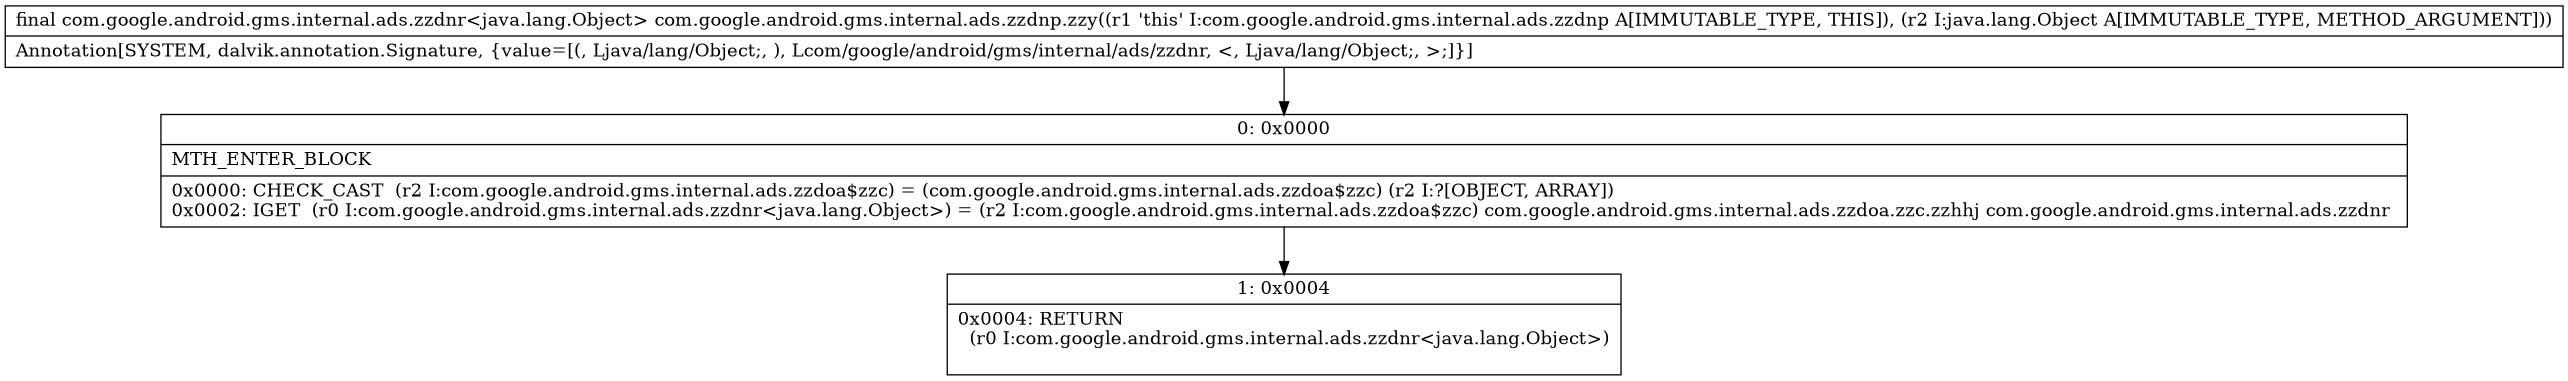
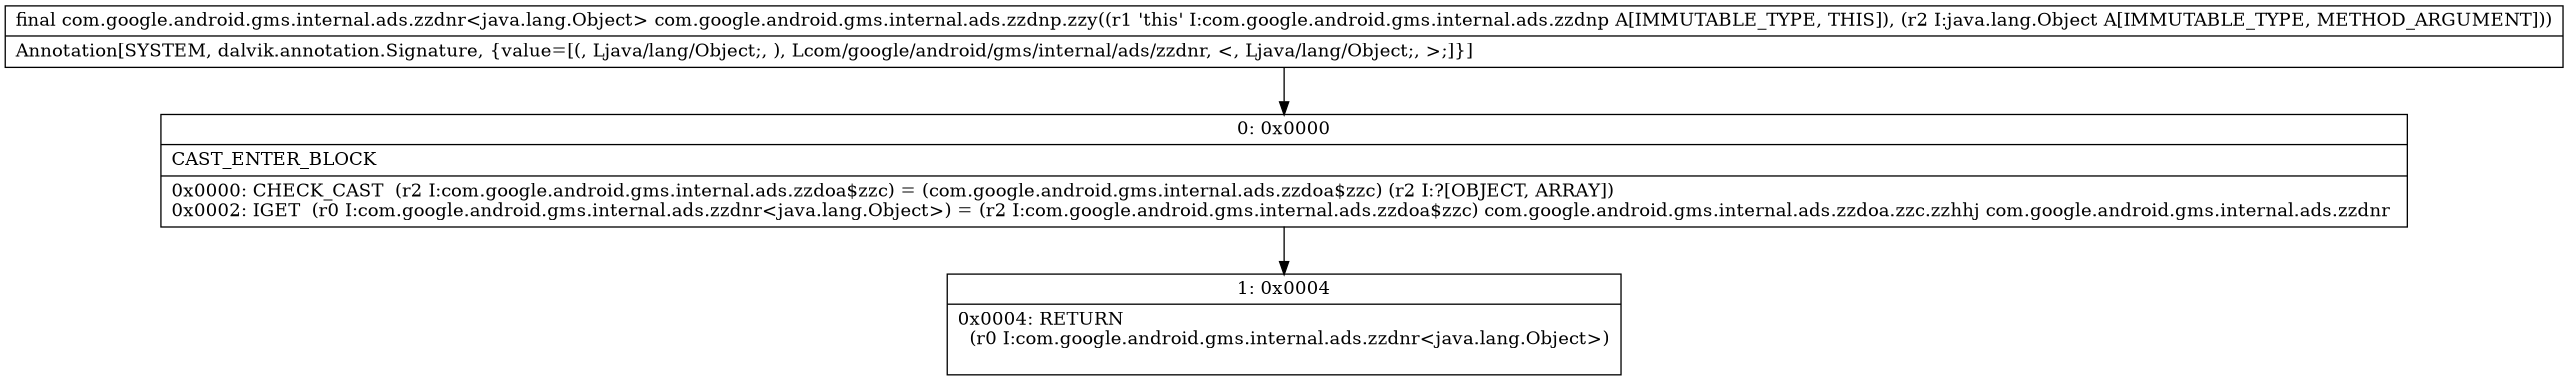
(272, 160) -> (274, 160)
